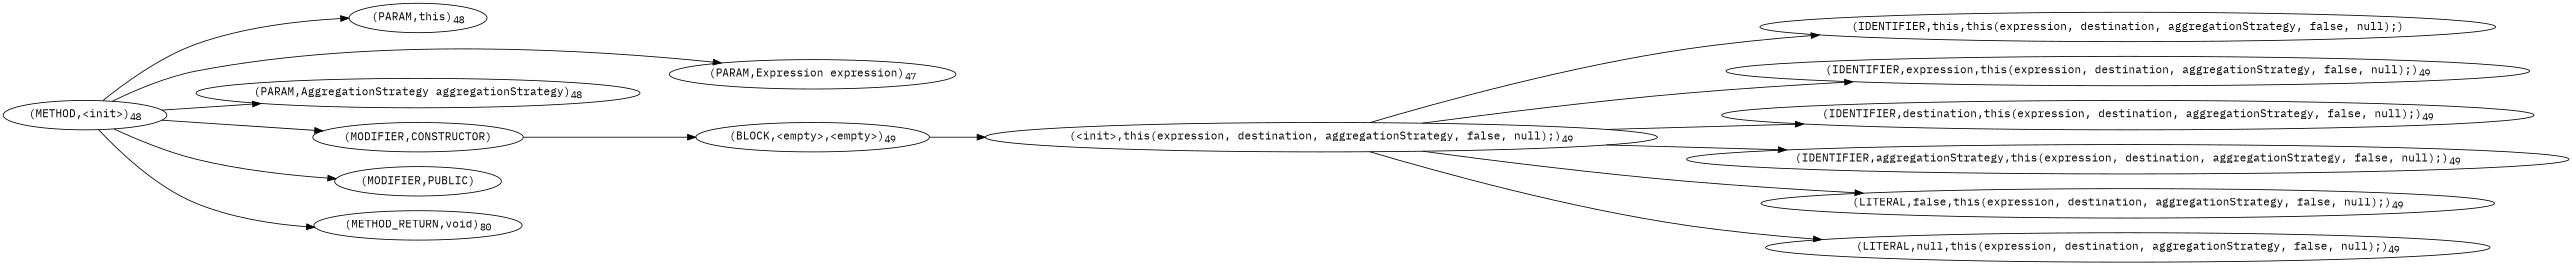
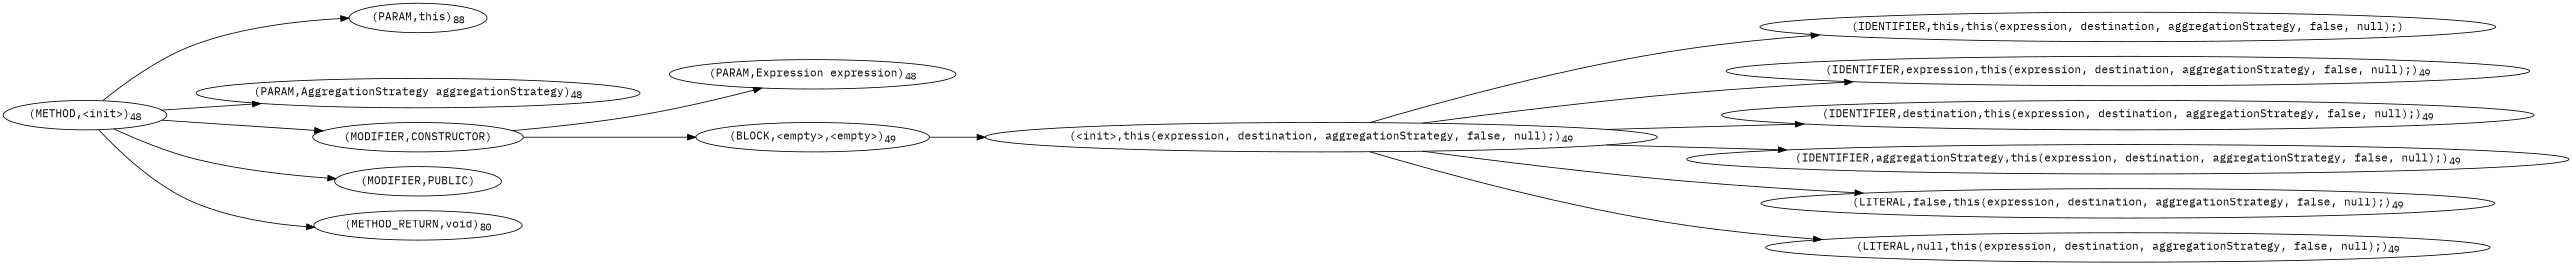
(459, 17) -> (459, 17)
(410, 50) -> (634, 116)
(911, 73) -> (911, 73)
